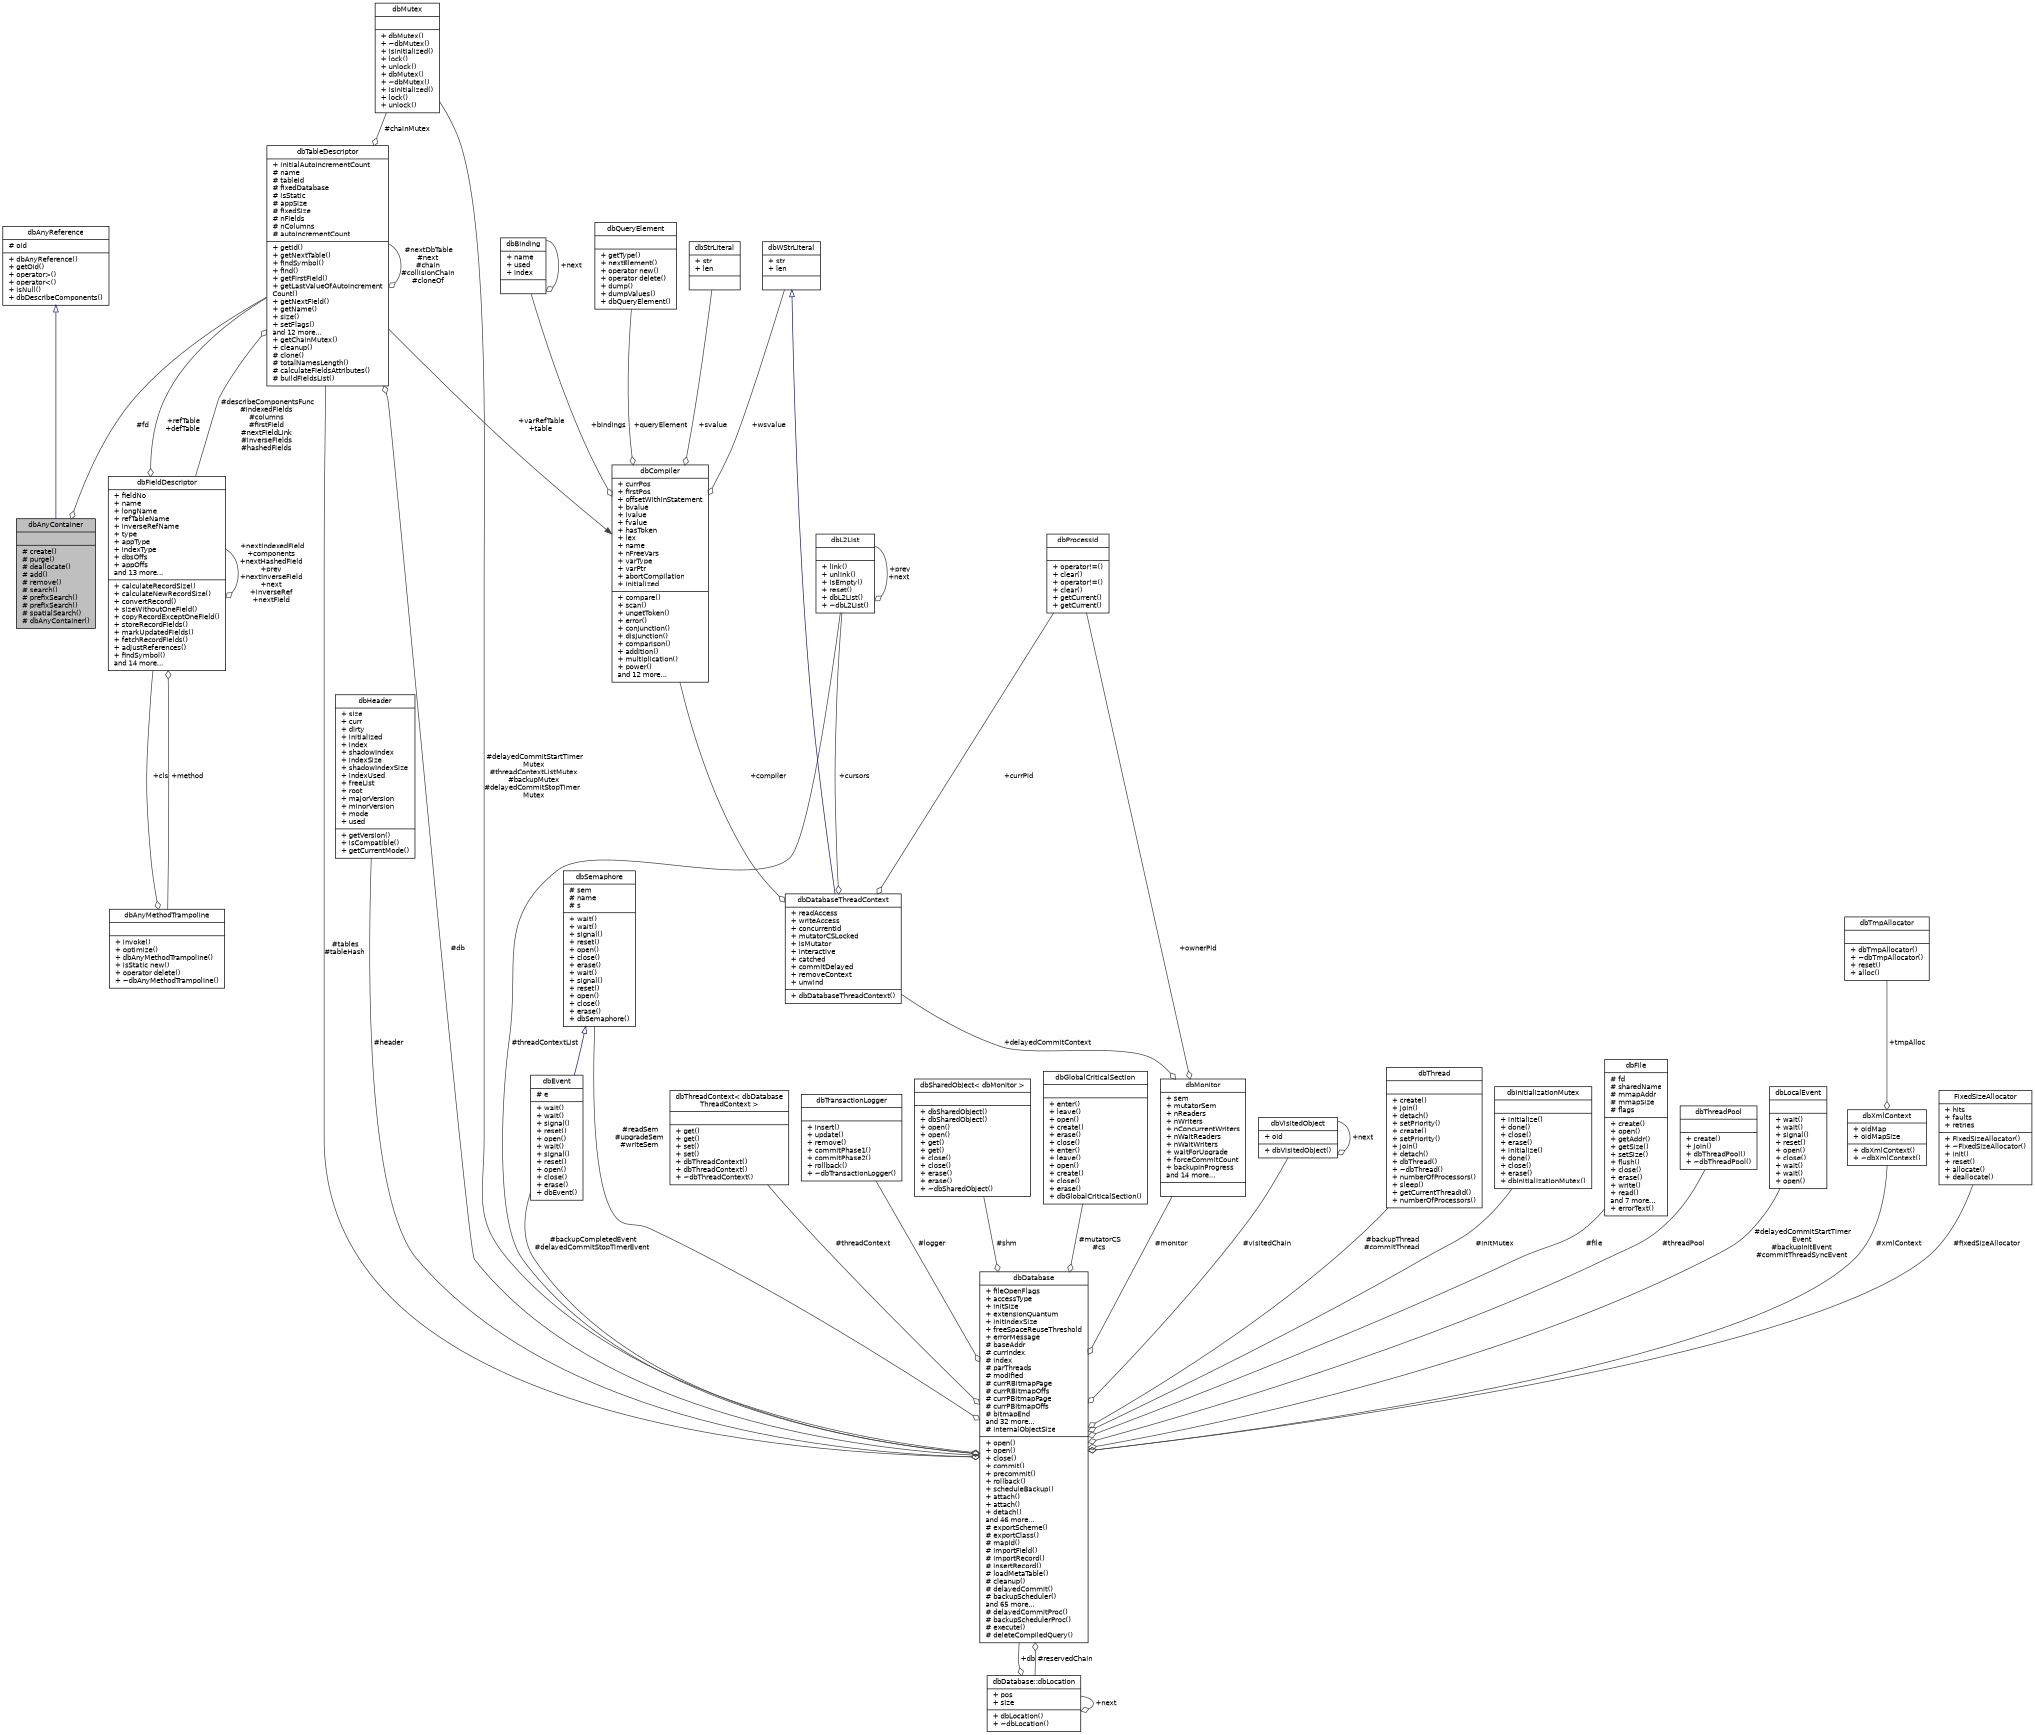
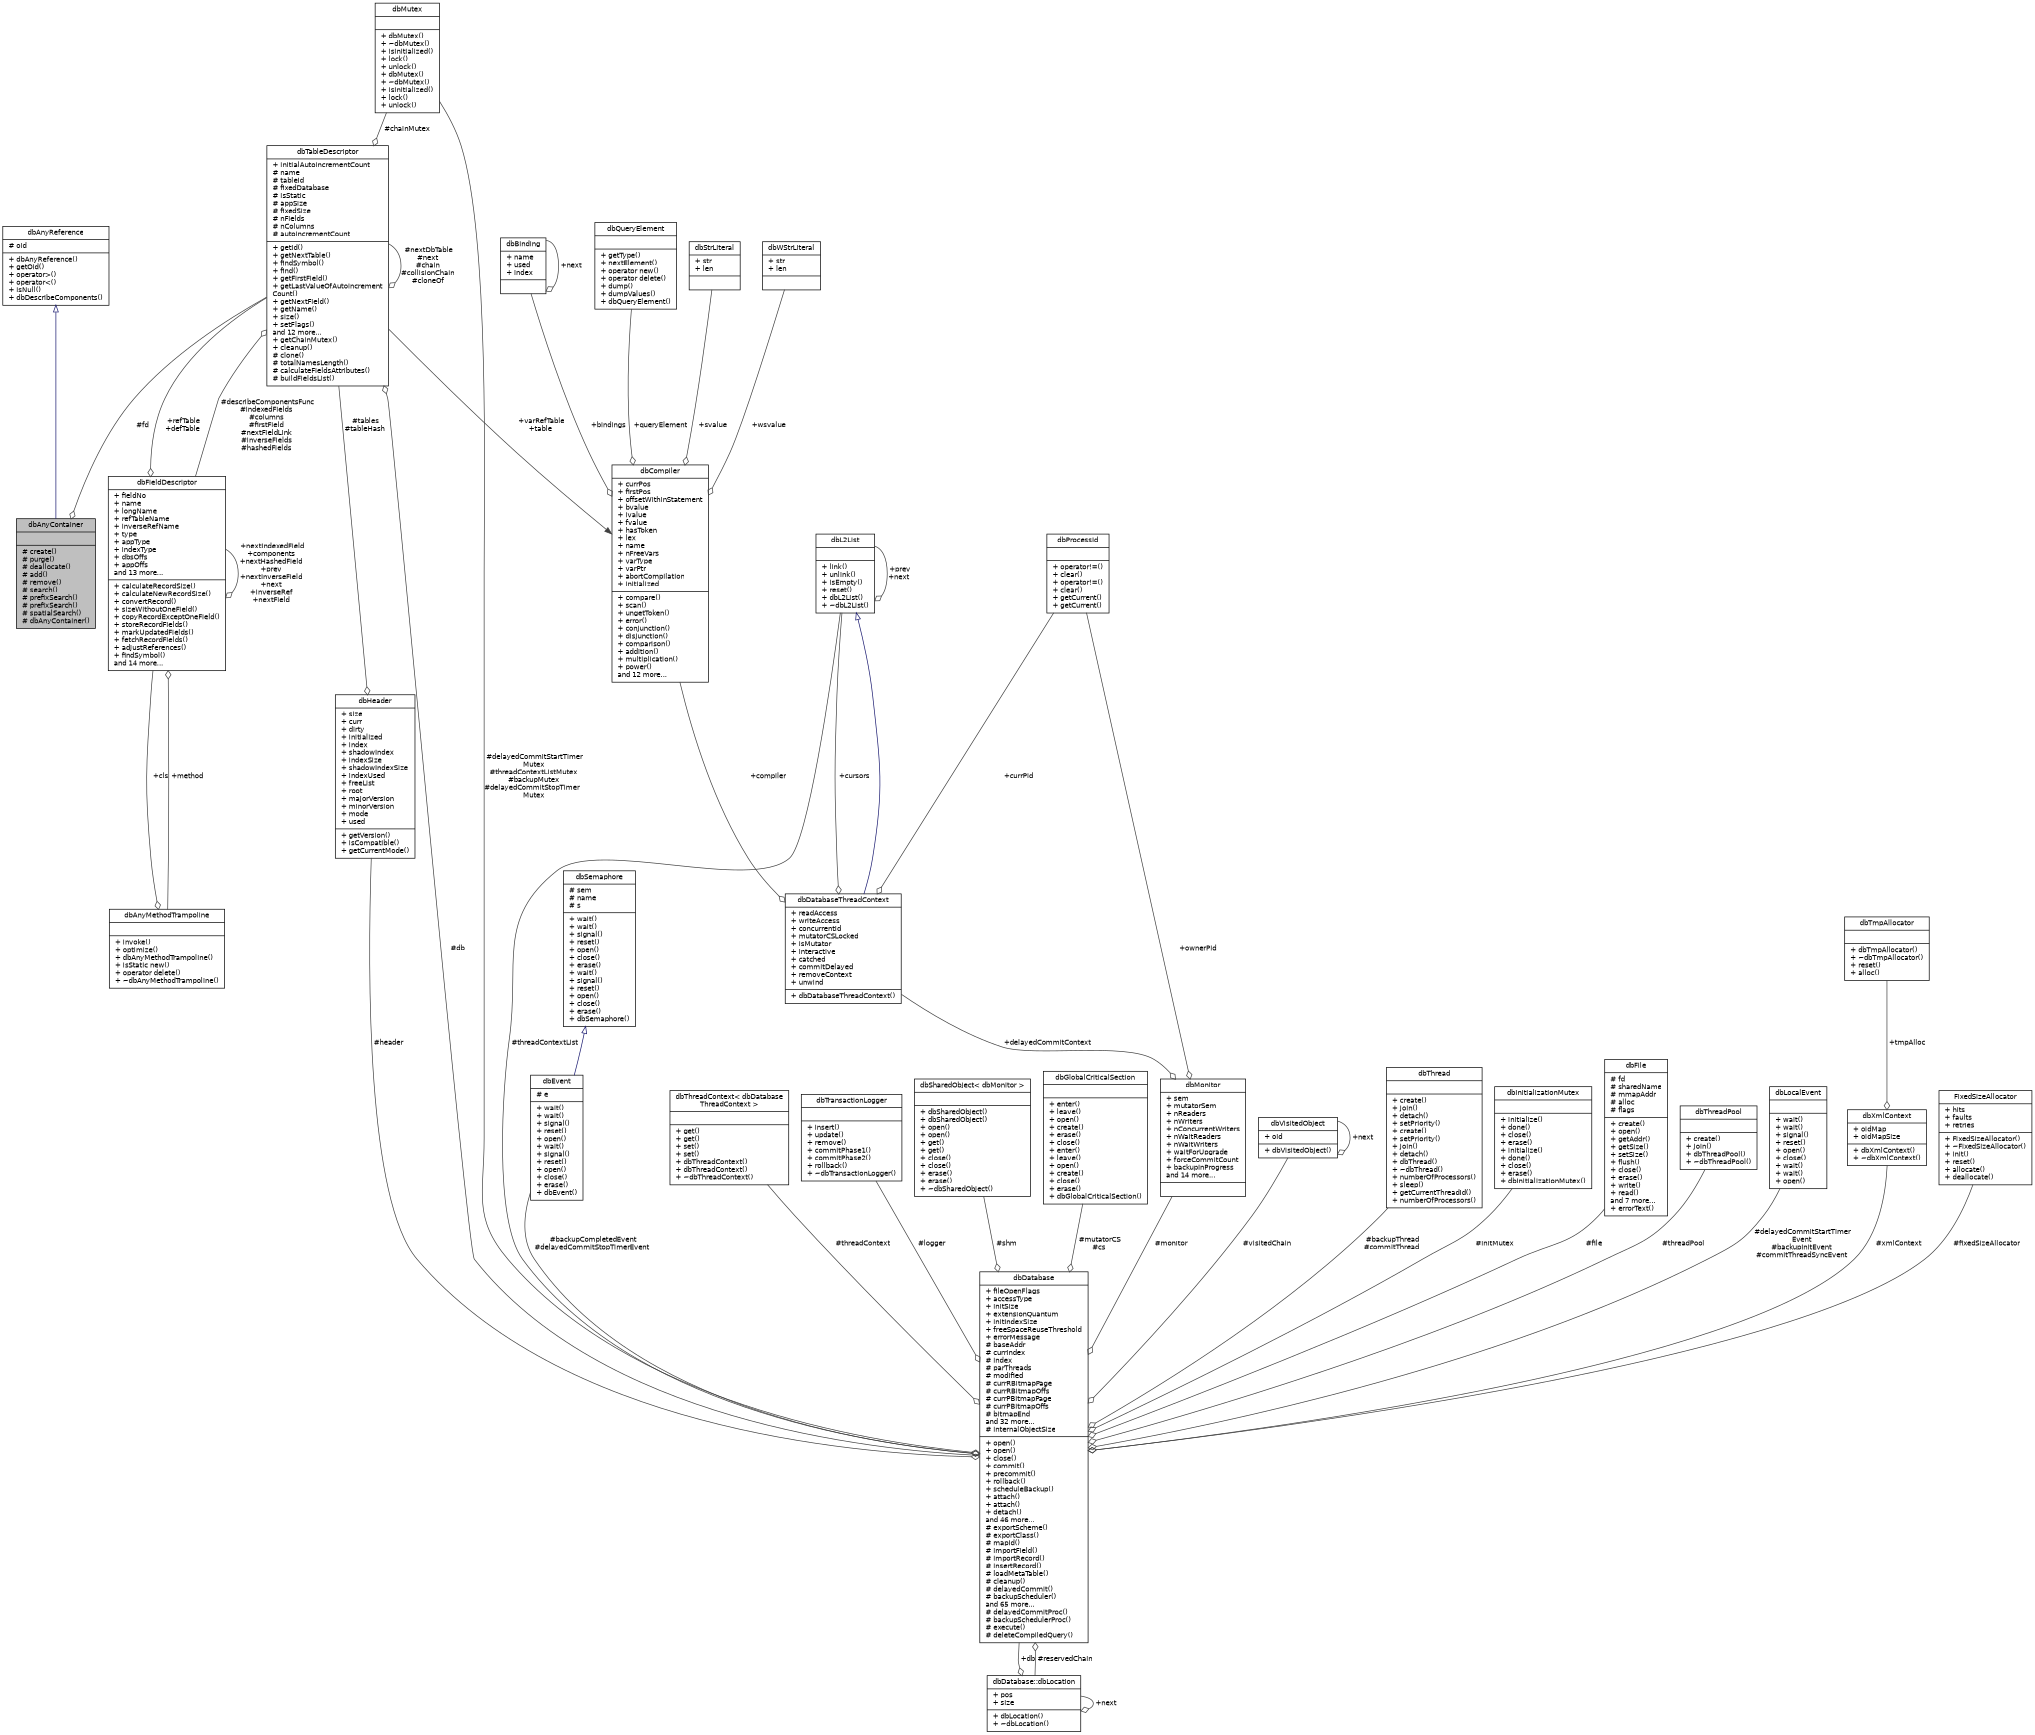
(804, 596) -> (879, 757)
(1633, 1102) -> (1623, 1102)
(328, 1157) -> (353, 536)
(713, 1260) -> none
